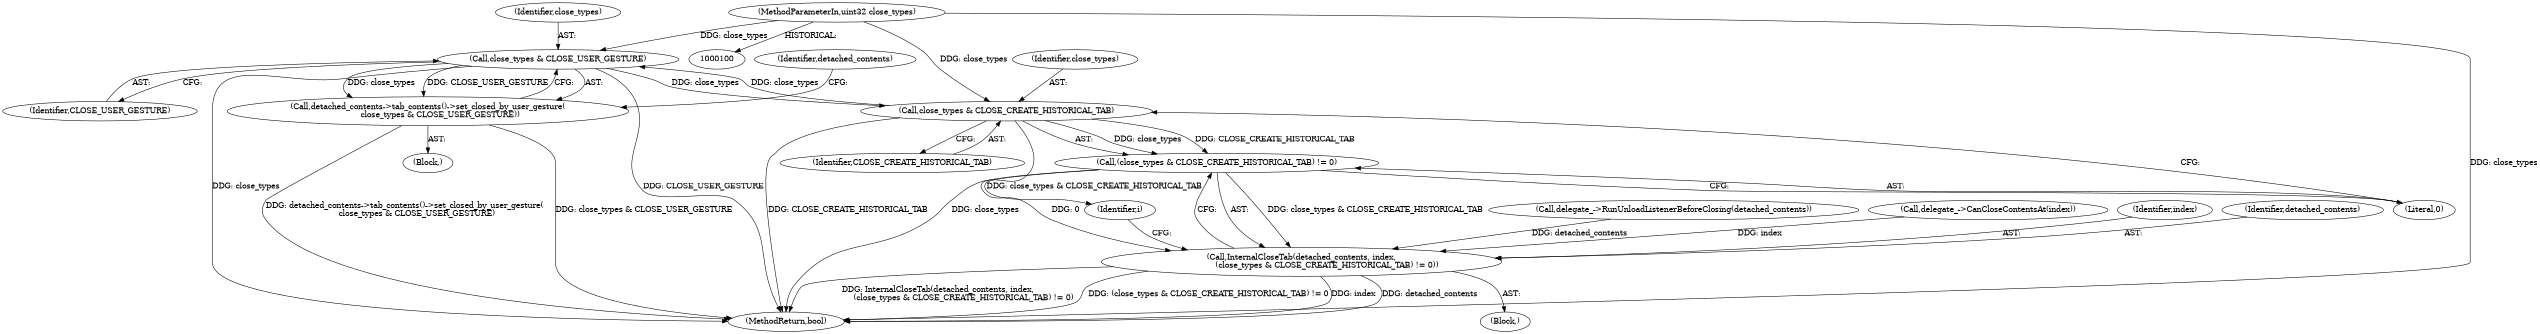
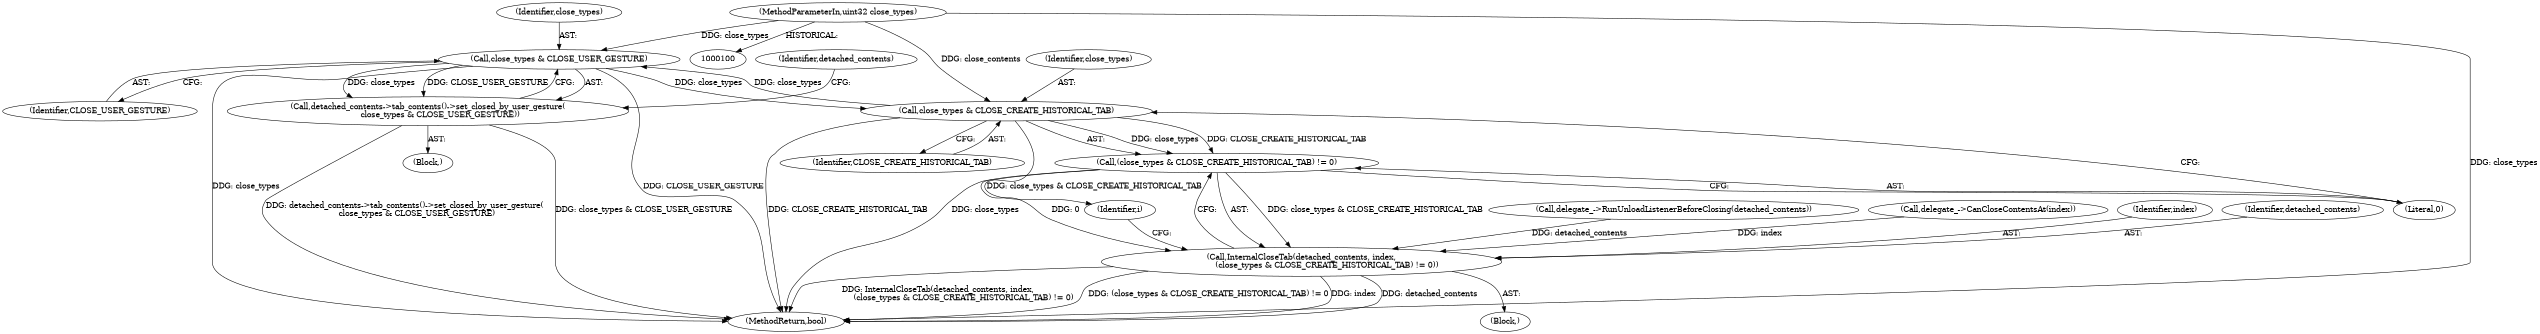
(974, 59) -> (981, 59)
